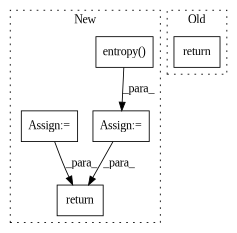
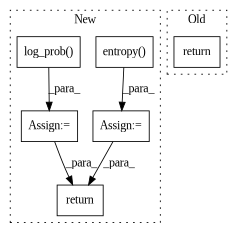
none -> (49, 52)
